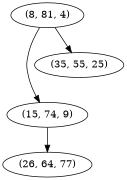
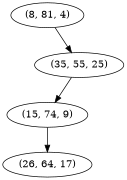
(27, 62) -> (65, 87)
(47, 165) -> (47, 165)
